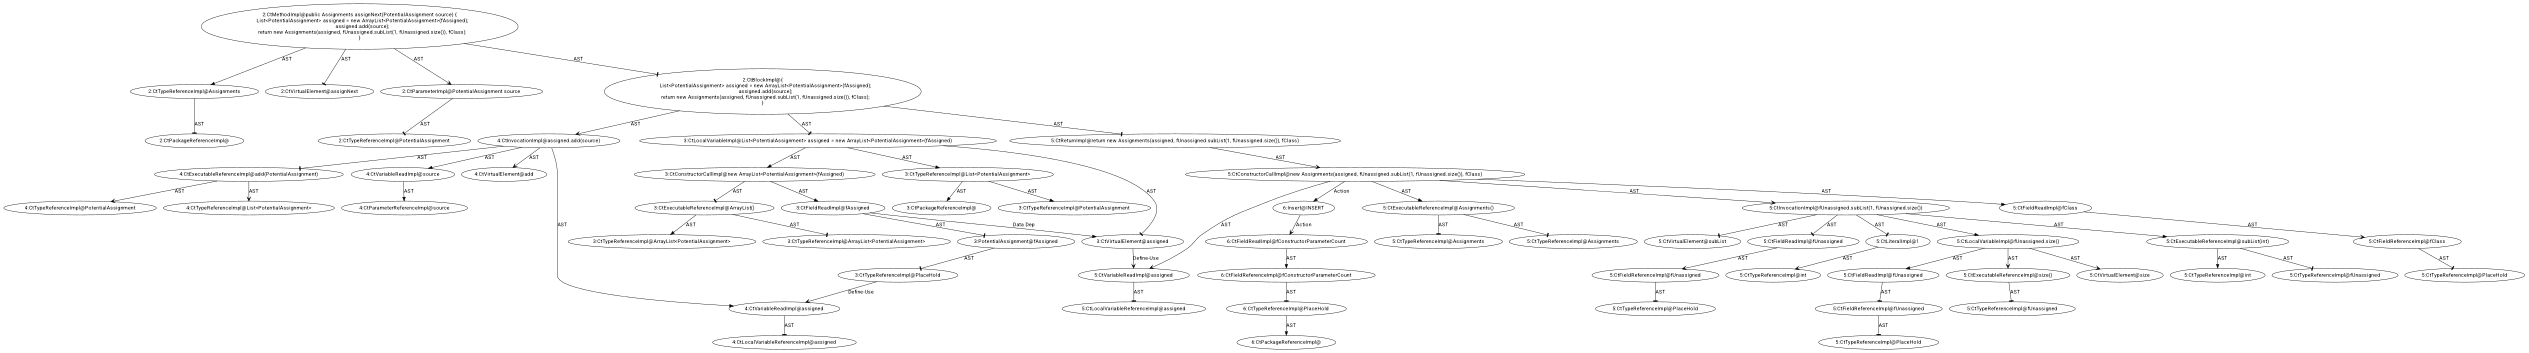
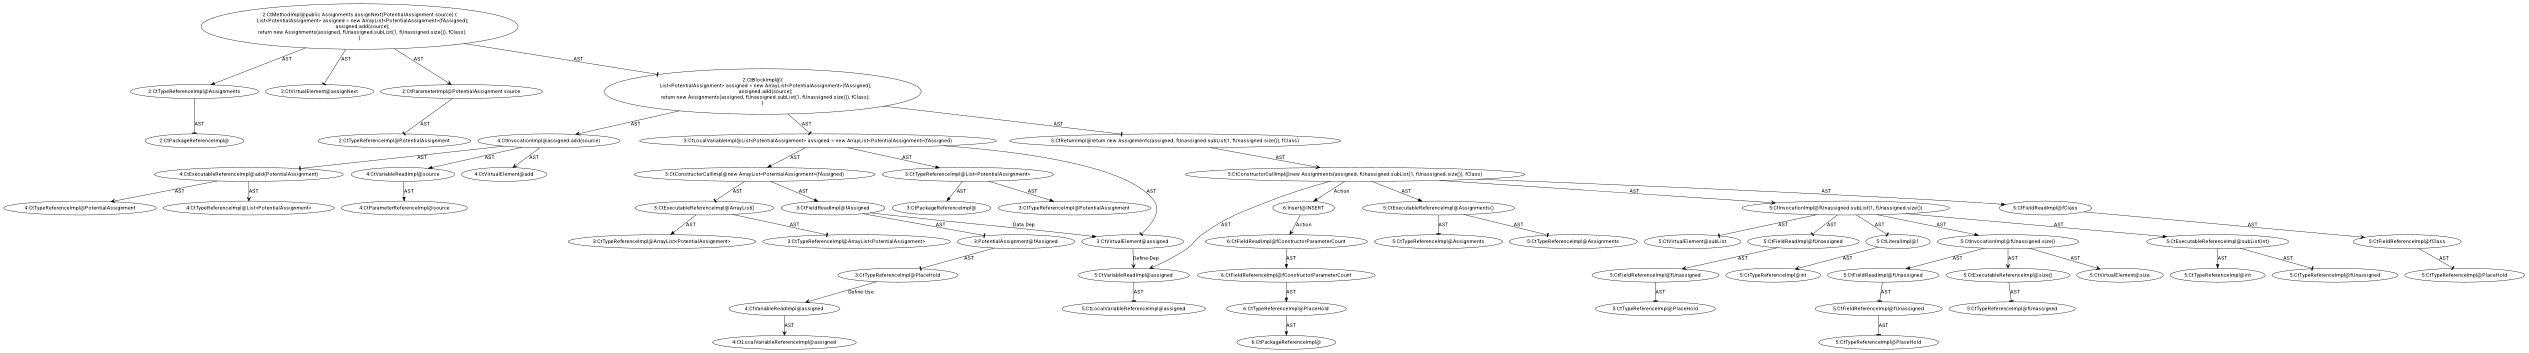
(2008, 242) -> (2008, 242)
(1146, 258) -> (1146, 258)
(578, 288) -> none
(1286, 291) -> (1286, 291)
(784, 325) -> (784, 325)
